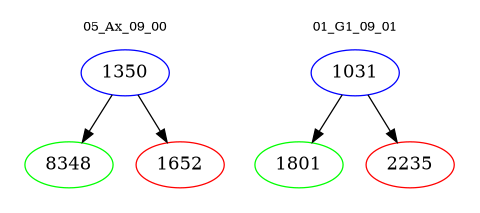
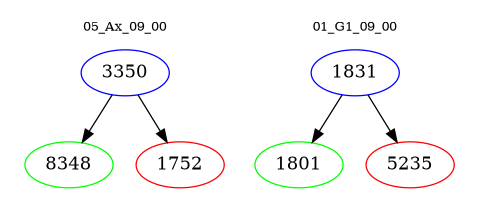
(355, 27) -> (355, 27)
(125, 73) -> (125, 73)
(355, 73) -> (355, 73)
(180, 165) -> (180, 165)
(410, 165) -> (410, 165)
